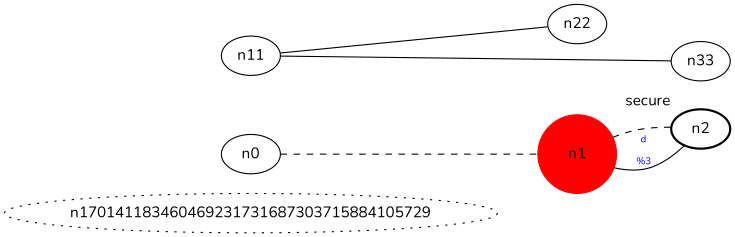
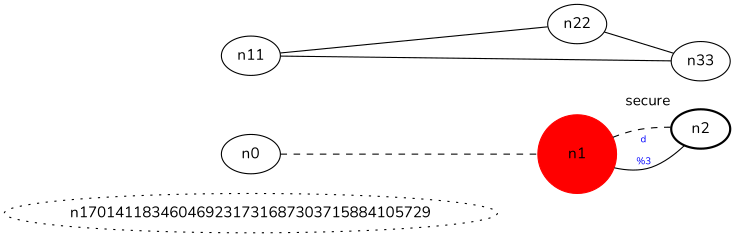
none -> (639, 43)
